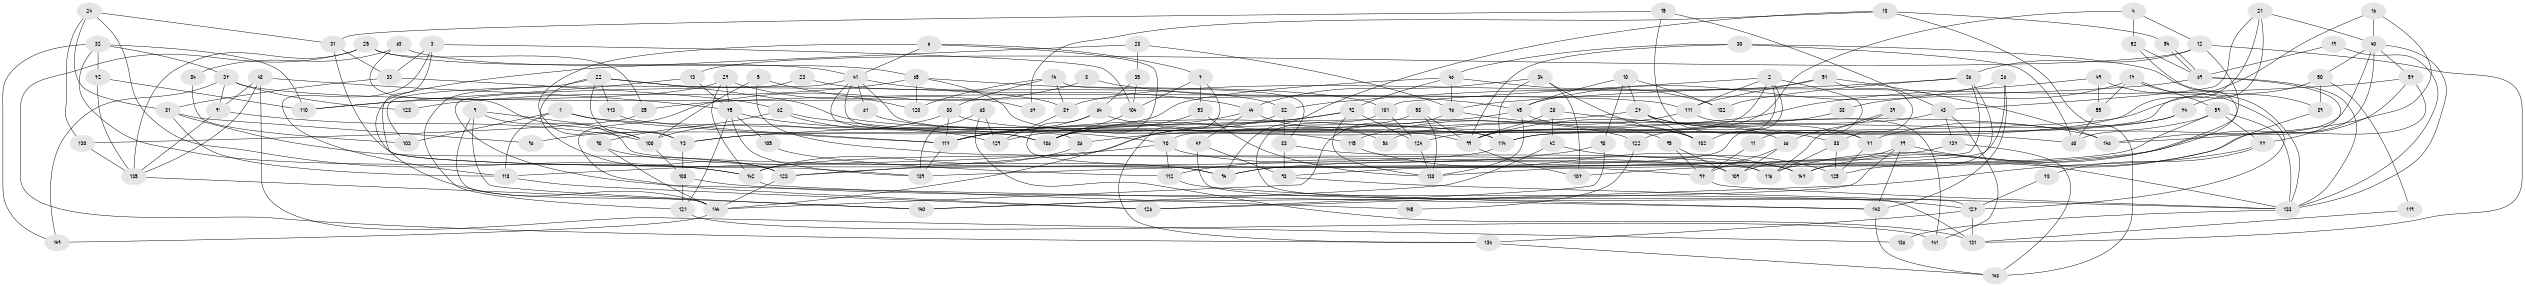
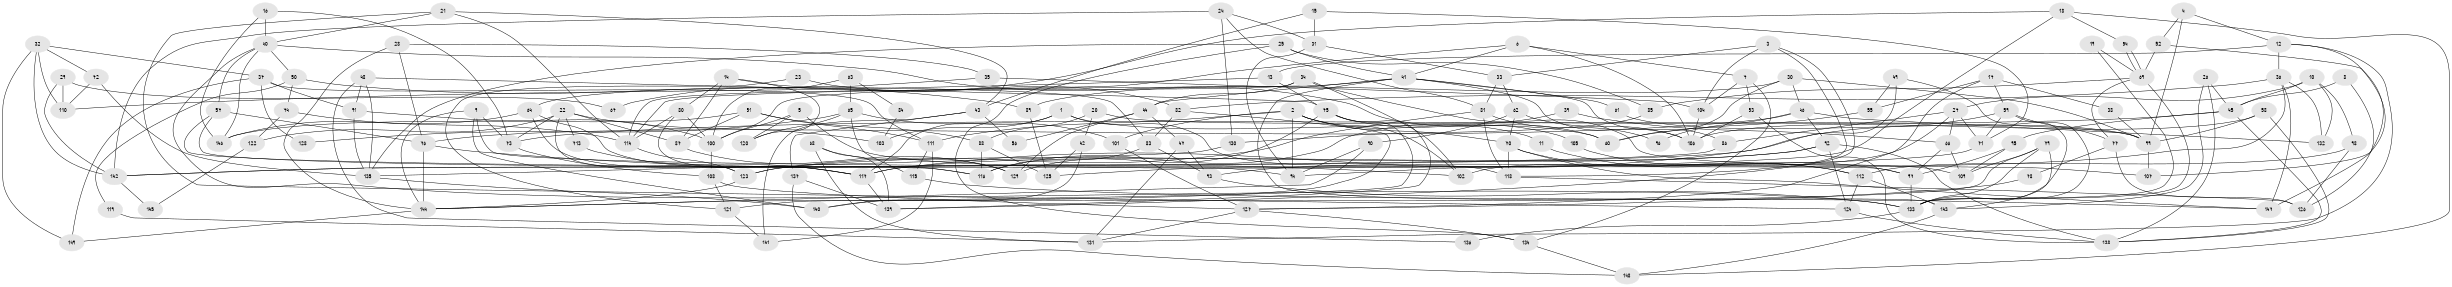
(728, 94) -> none
(1402, 127) -> (1855, 192)
